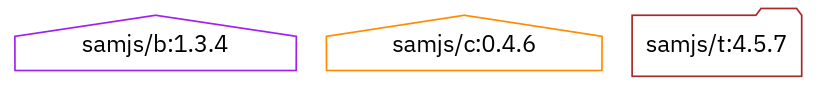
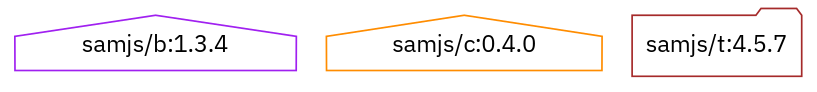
(464, 46) -> (464, 46)
